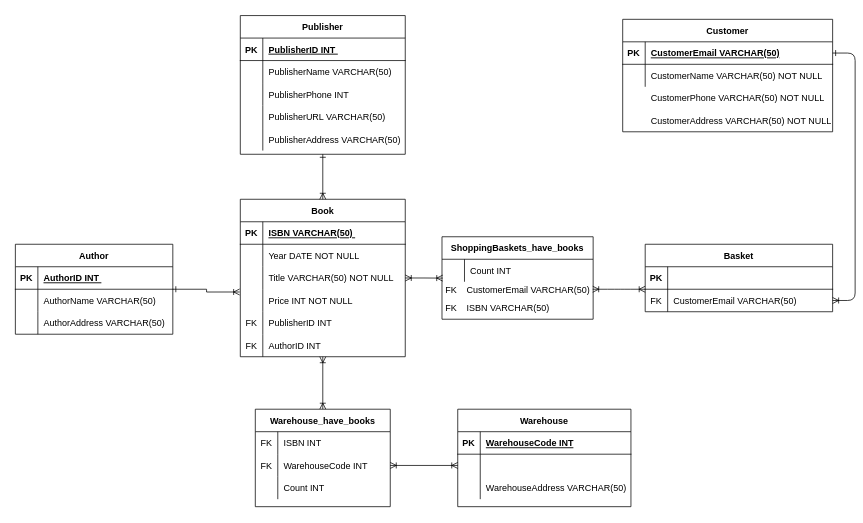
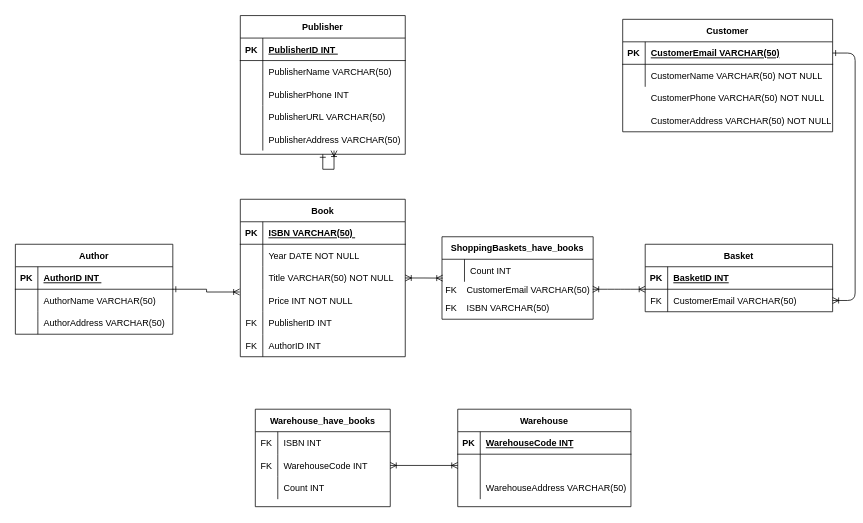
(323, 183) -> (329, 169)
none -> (750, 278)
(323, 383) -> none
